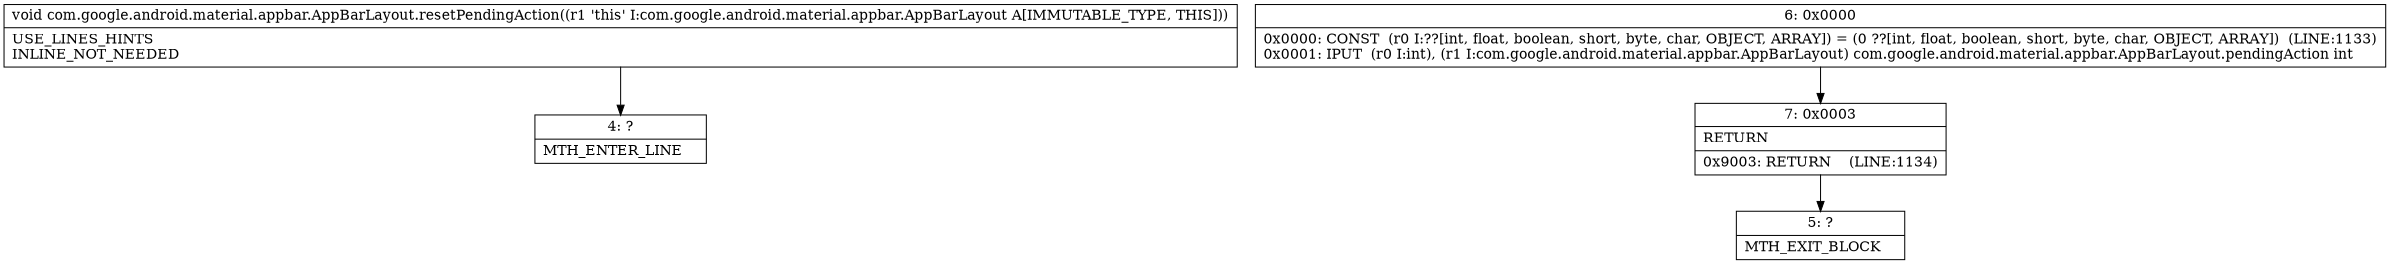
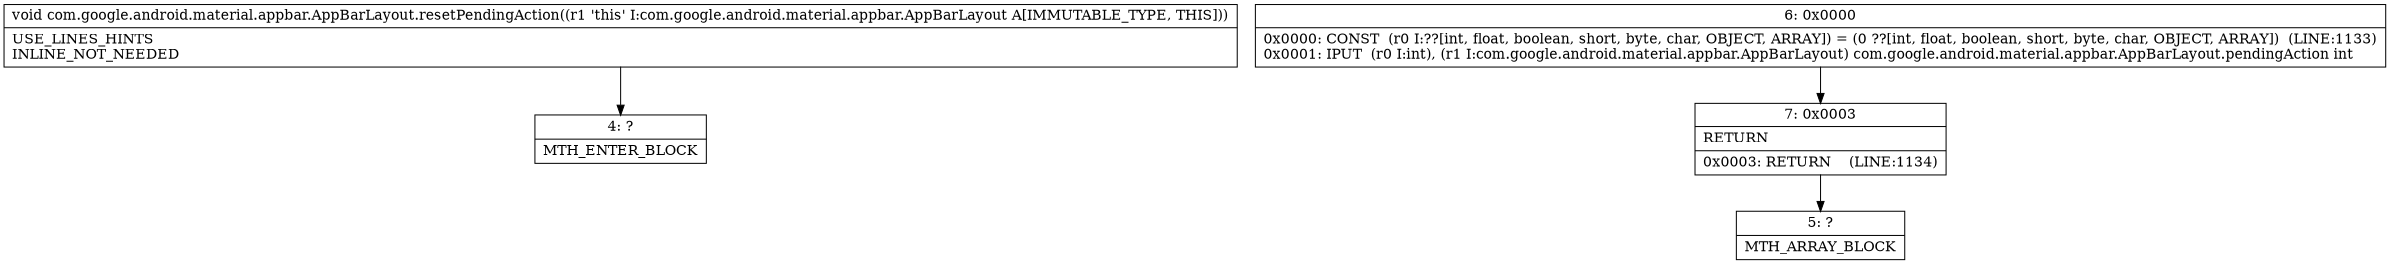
(613, 151) -> (621, 151)
(1821, 162) -> (1821, 162)
(1813, 247) -> (1821, 247)
